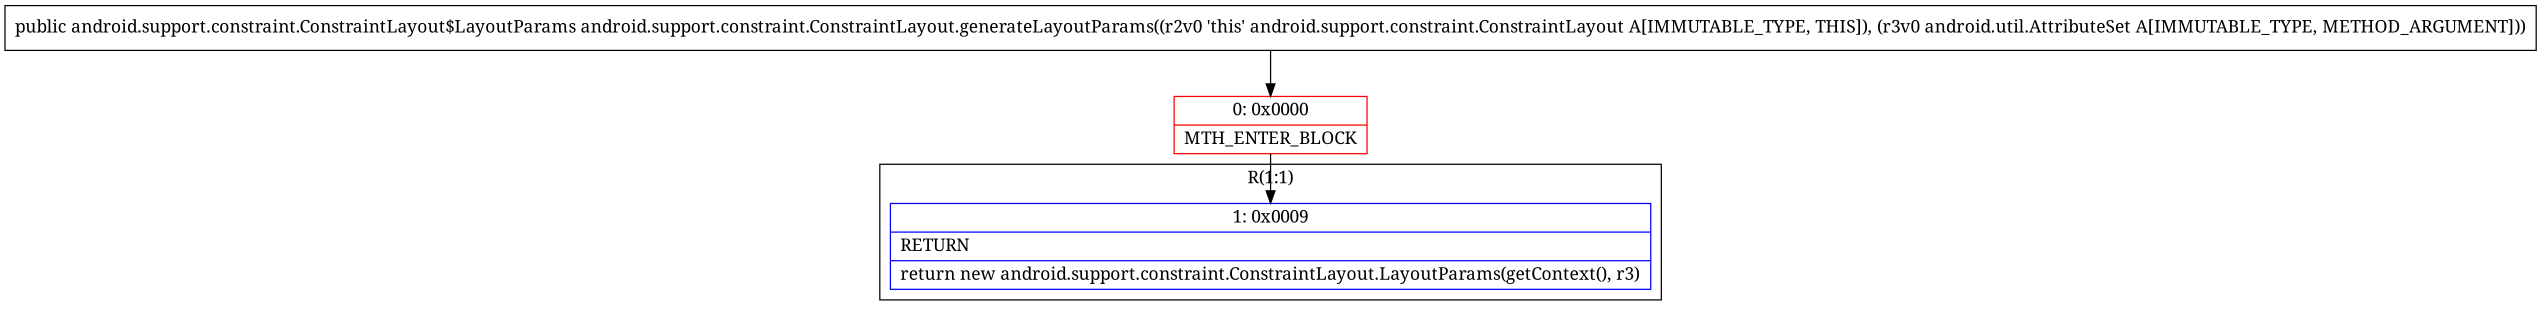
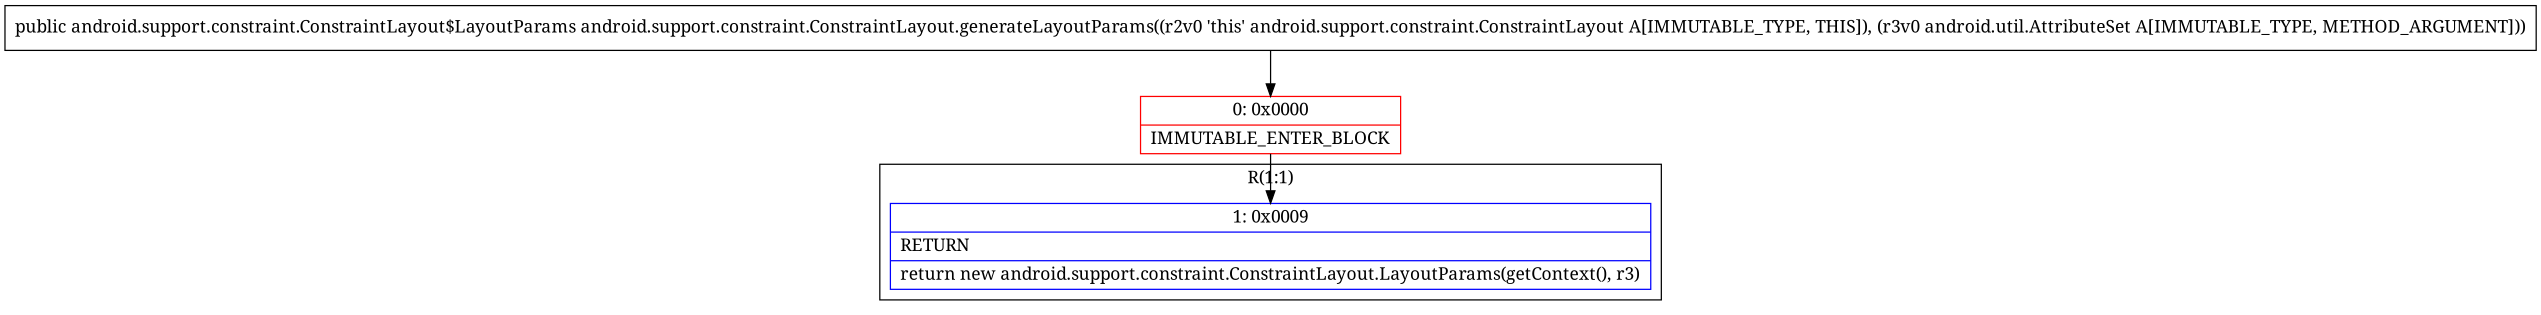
(1271, 139) -> (1271, 139)
